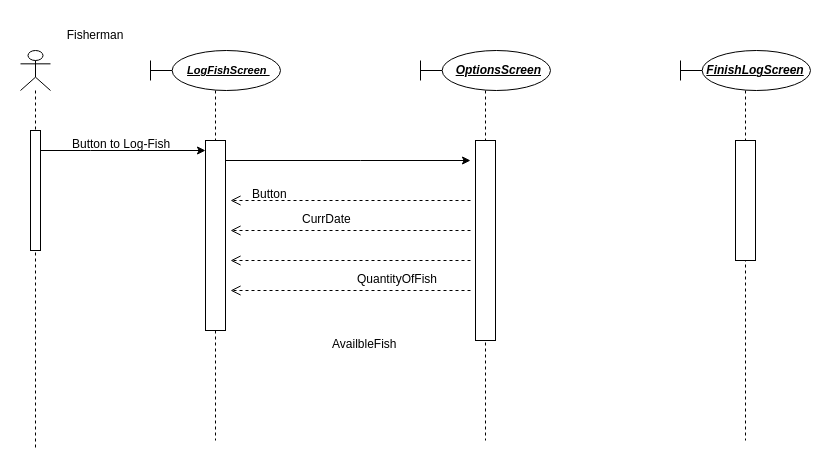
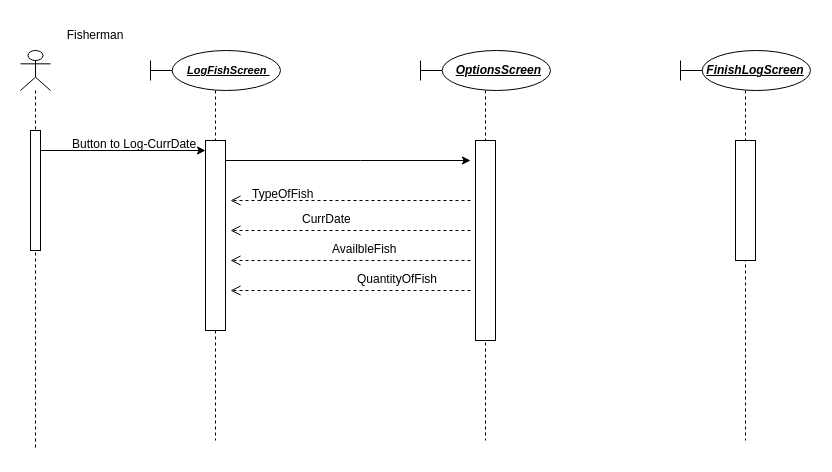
(128, 145) -> (137, 152)
(273, 195) -> (285, 195)
(366, 346) -> (366, 251)
